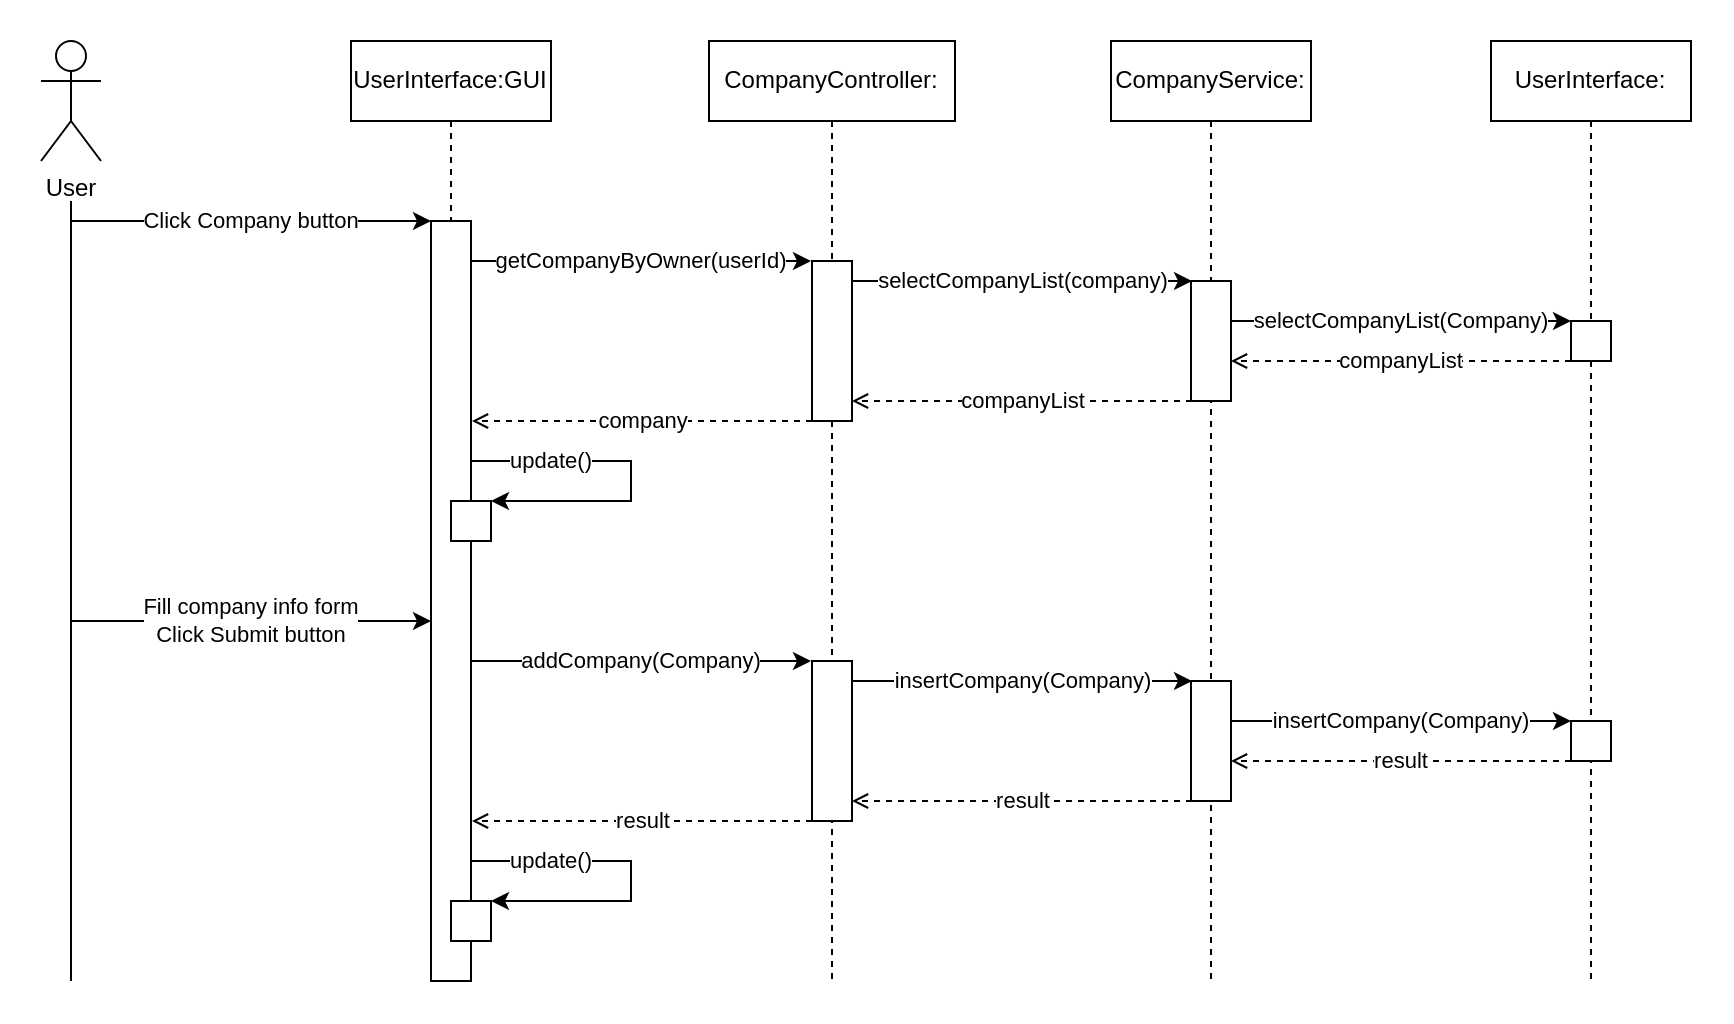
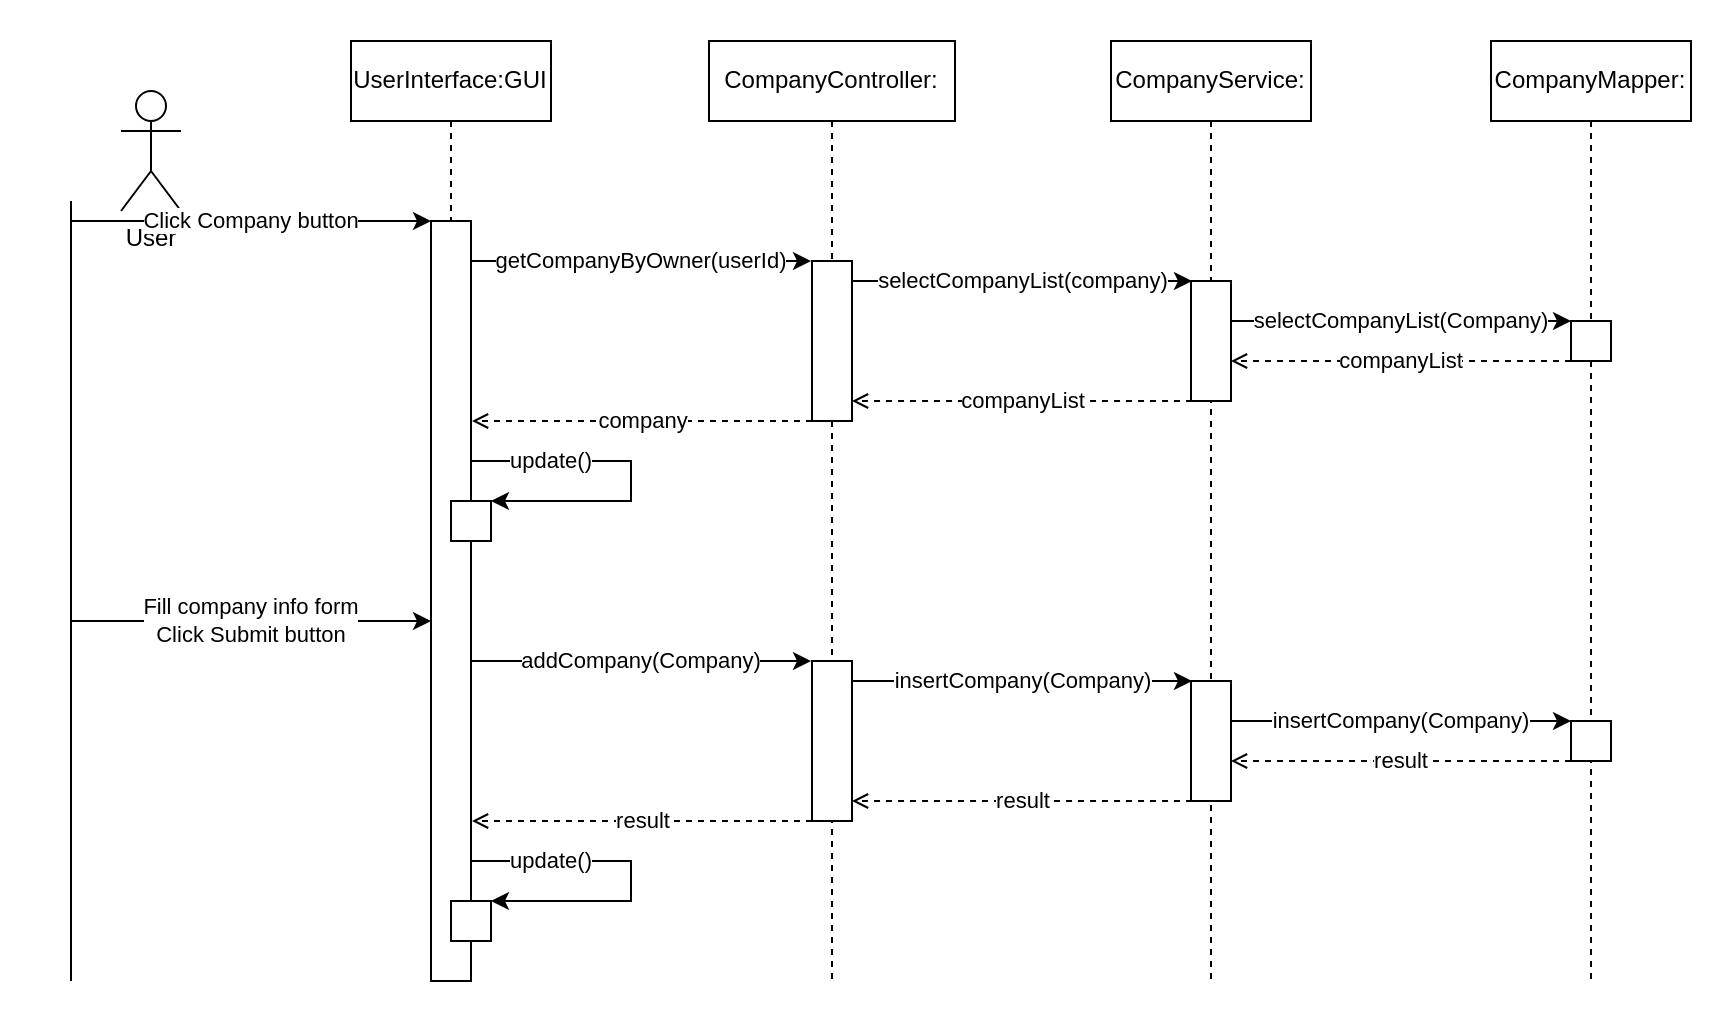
(1591, 81) -> (1591, 81)
(71, 101) -> (151, 151)
